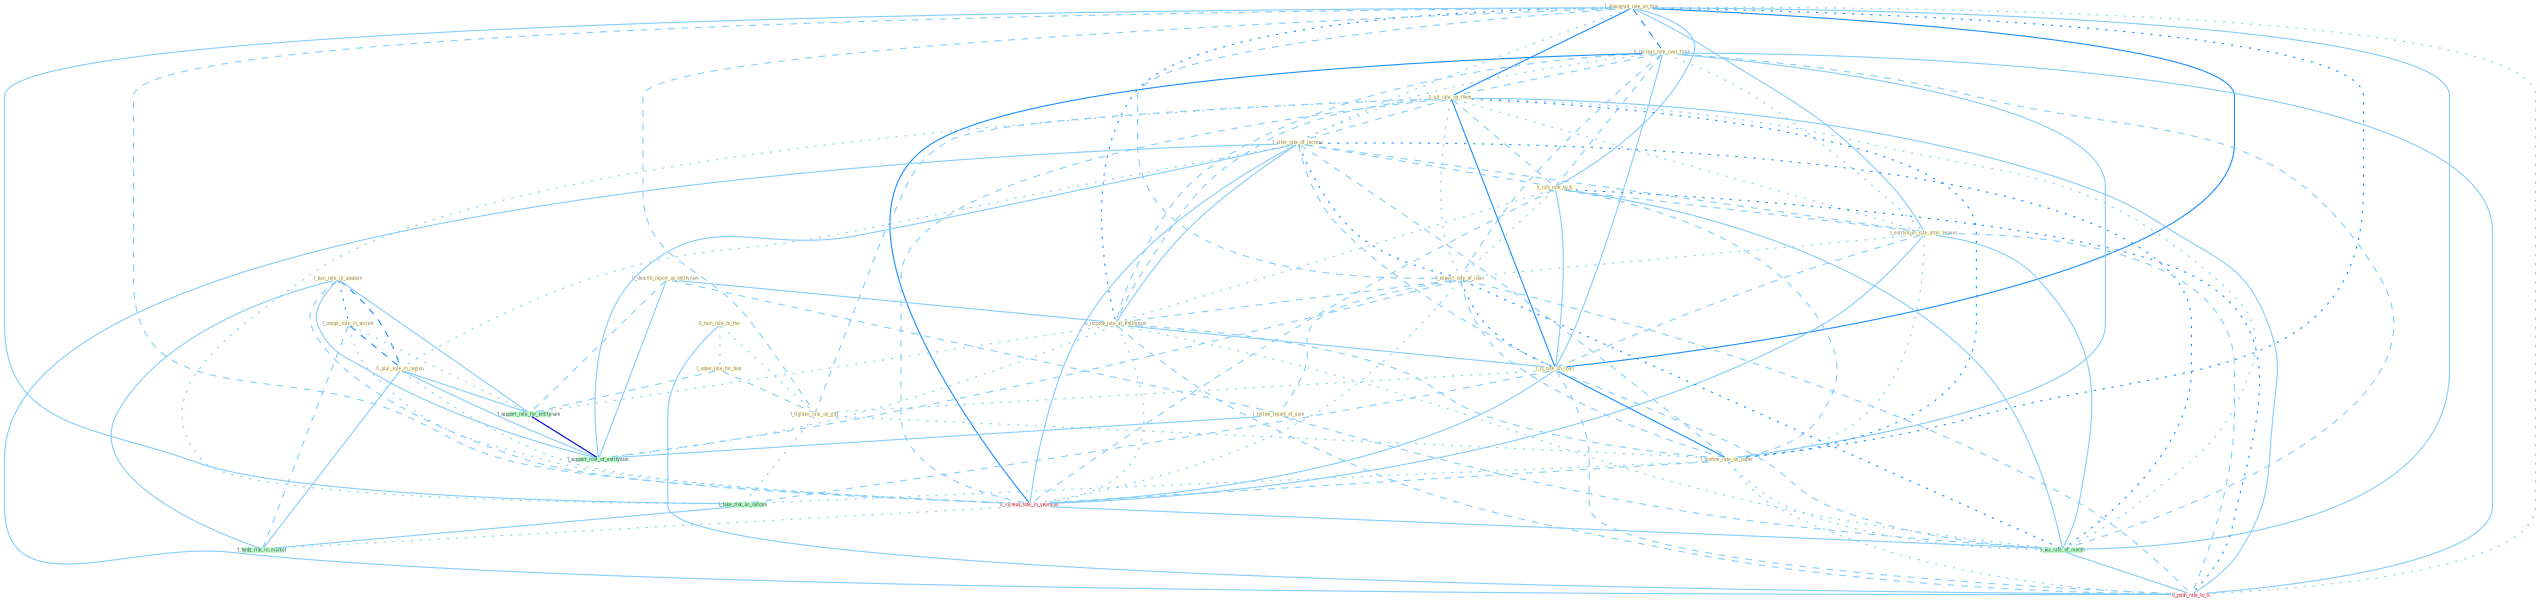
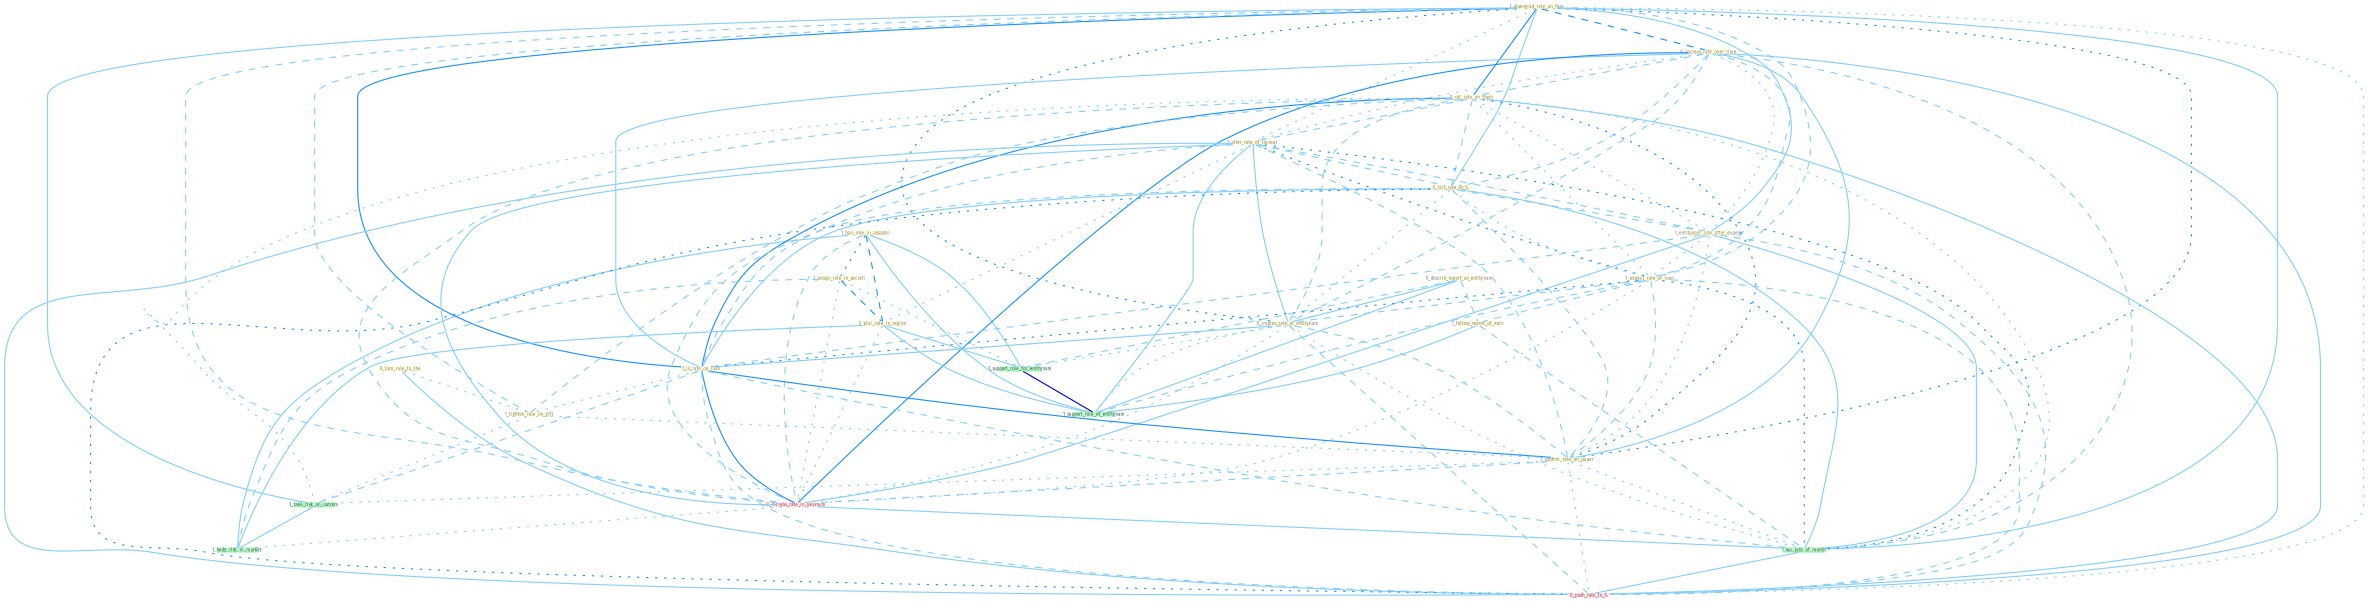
(1116, 324) -> (1288, 324)
(720, 369) -> none
(1311, 469) -> (730, 450)
(2062, 550) -> (1804, 550)
